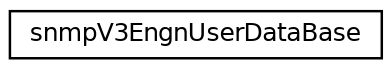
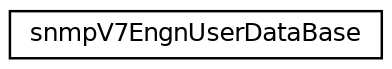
(196, 35) -> (196, 35)
